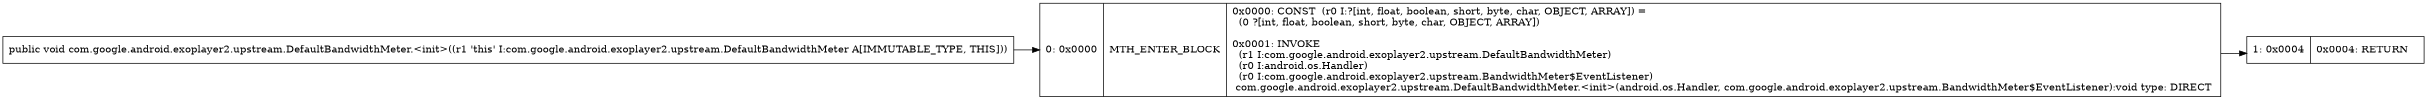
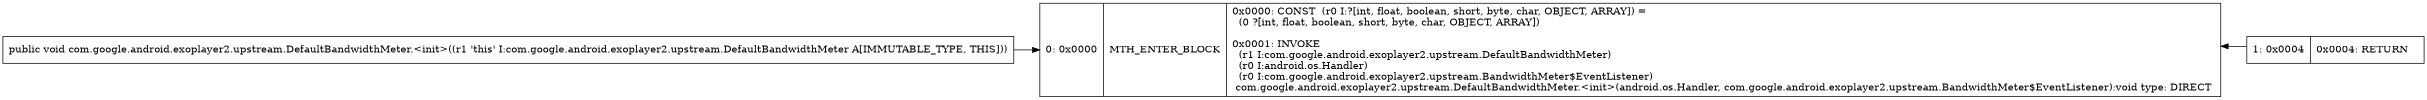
(2230, 54) -> (2238, 46)
